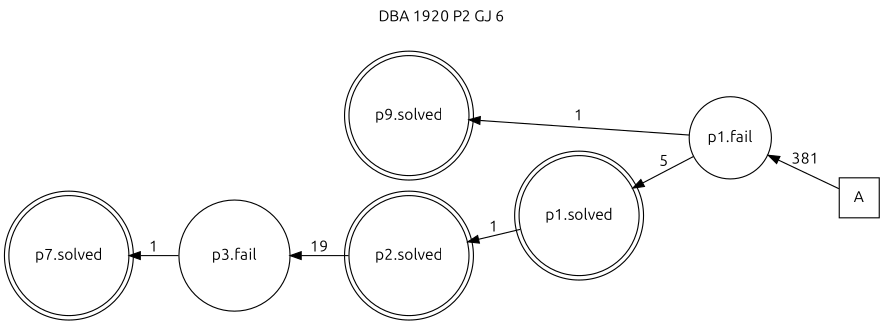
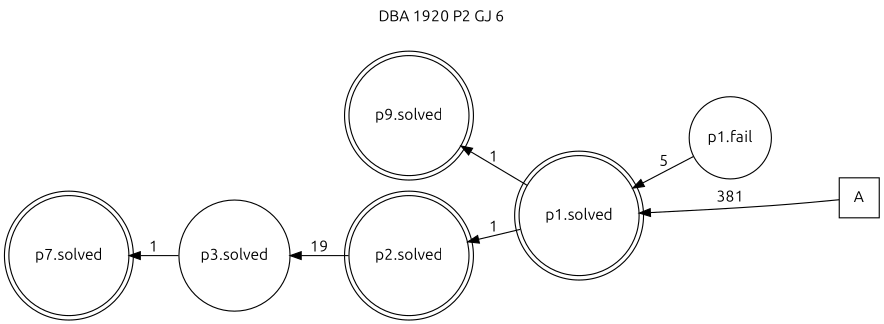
(585, 128) -> (499, 169)
(809, 174) -> (745, 207)
(234, 256) -> (234, 256)
